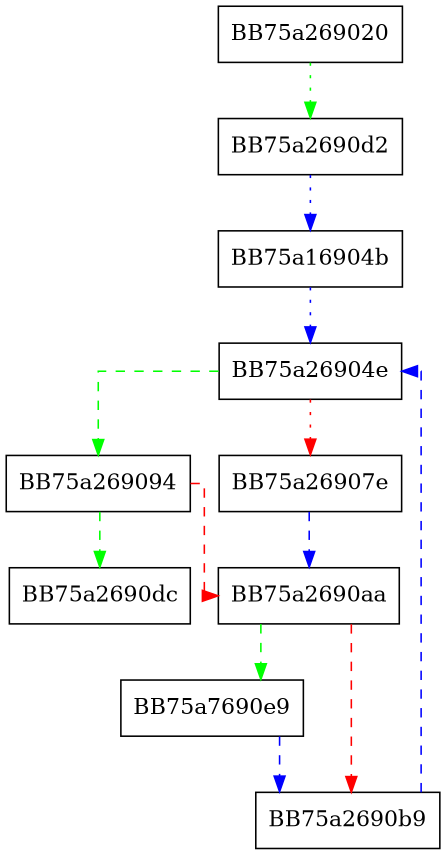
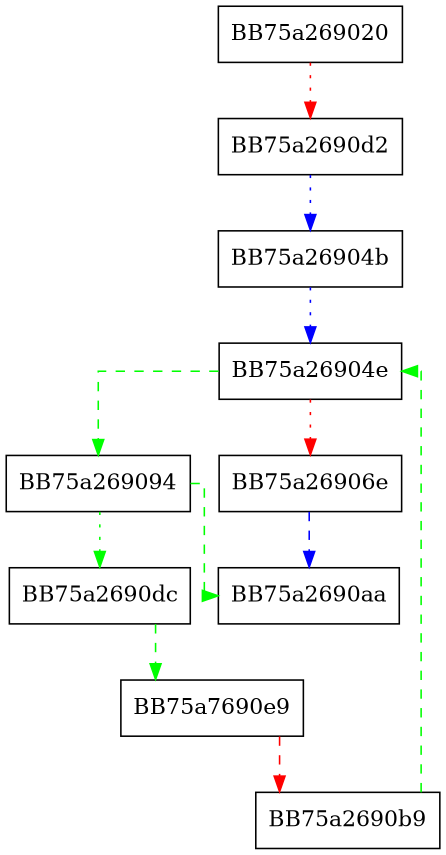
(310, 82) -> (310, 82)
(310, 259) -> (310, 259)
(310, 484) -> (310, 484)
(100, 532) -> (100, 532)
(204, 533) -> (204, 533)
(421, 580) -> (421, 580)
(261, 644) -> (156, 644)
(351, 700) -> none
(280, 756) -> (280, 756)
